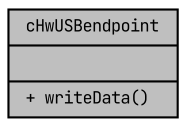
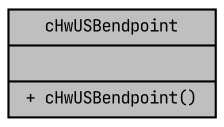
(88, 98) -> (112, 98)
